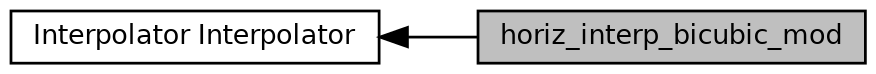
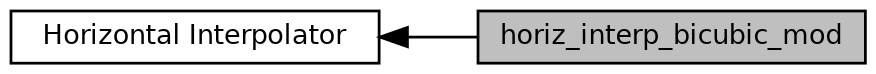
(195, 37) -> (195, 37)
